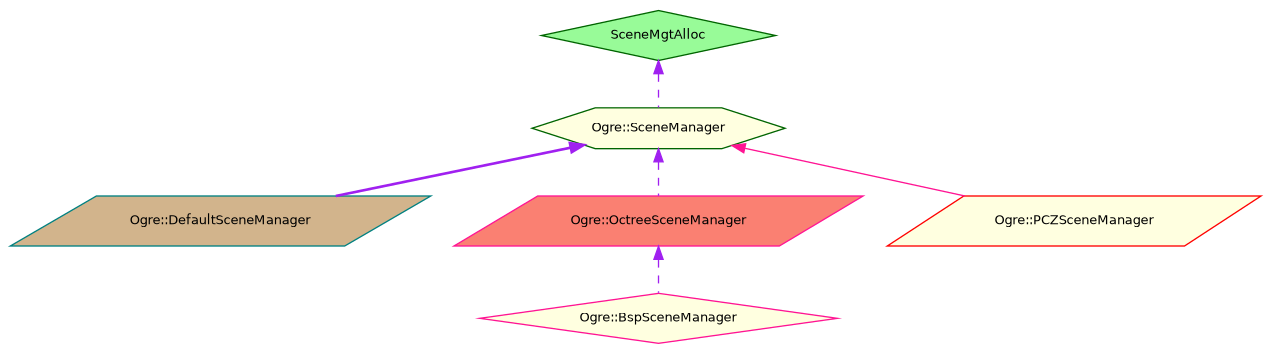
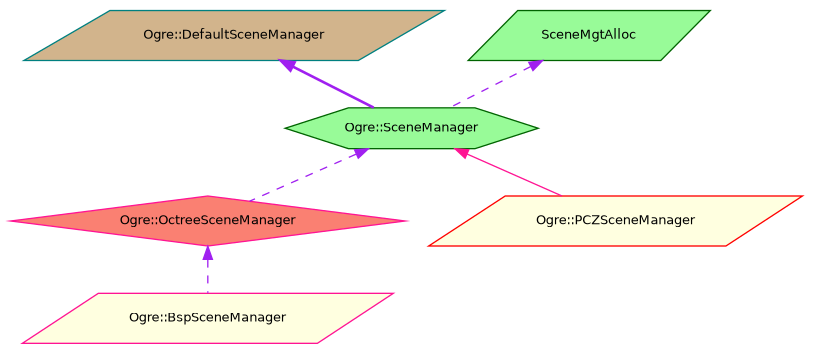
(659, 36) -> (589, 36)
(659, 128) -> (412, 128)
(453, 172) -> (333, 87)
(659, 221) -> (208, 221)
(659, 318) -> (208, 318)
